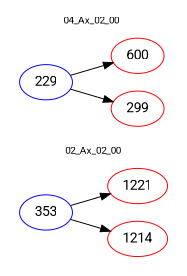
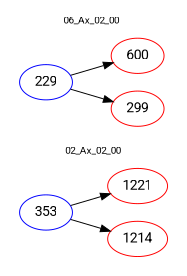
(92, 21) -> (92, 21)
